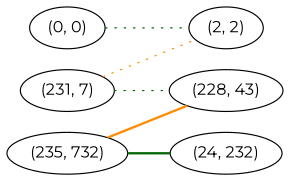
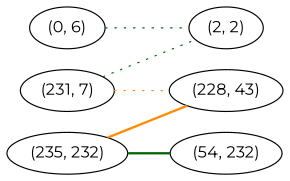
(67, 28) -> (67, 28)
(149, 58) -> (149, 58)
(142, 91) -> (142, 91)
(67, 153) -> (67, 153)
(226, 153) -> (226, 153)
